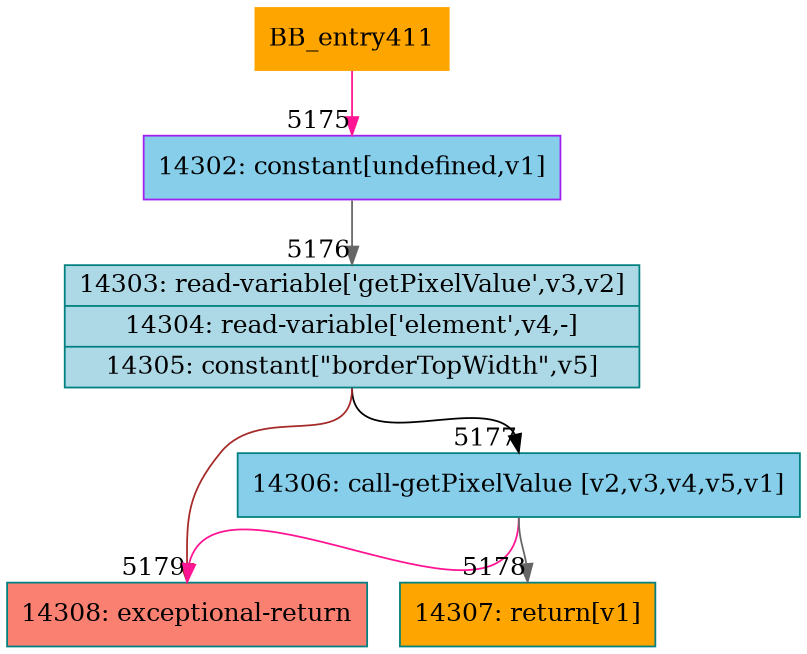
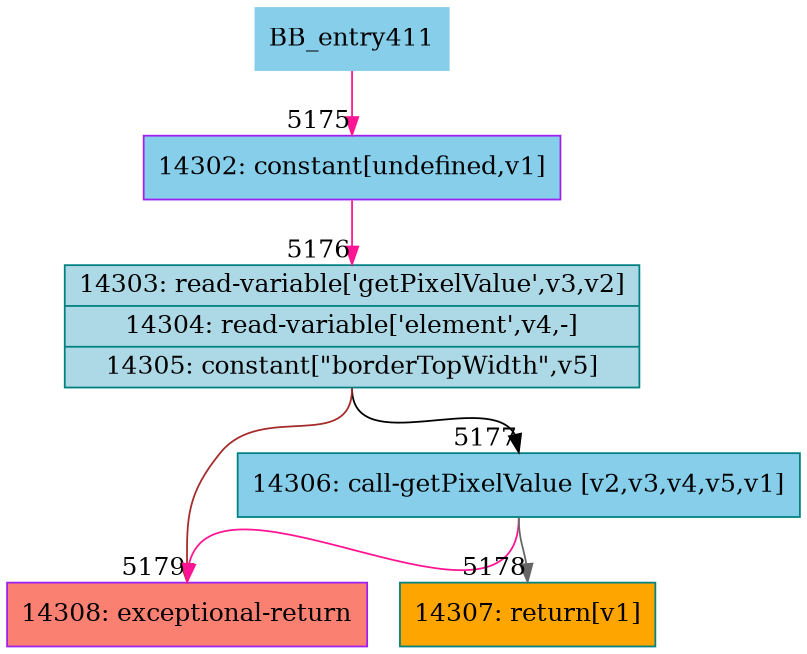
(352, 39) -> (352, 39)
(352, 223) -> (352, 223)
(187, 615) -> (187, 615)
